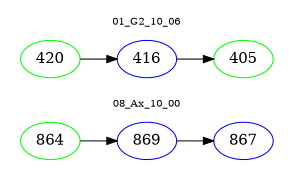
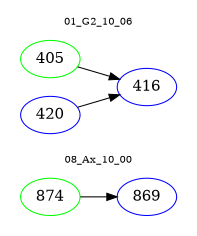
(50, 59) -> (50, 115)
(190, 59) -> (94, 72)
(50, 141) -> (50, 197)
(243, 141) -> none
